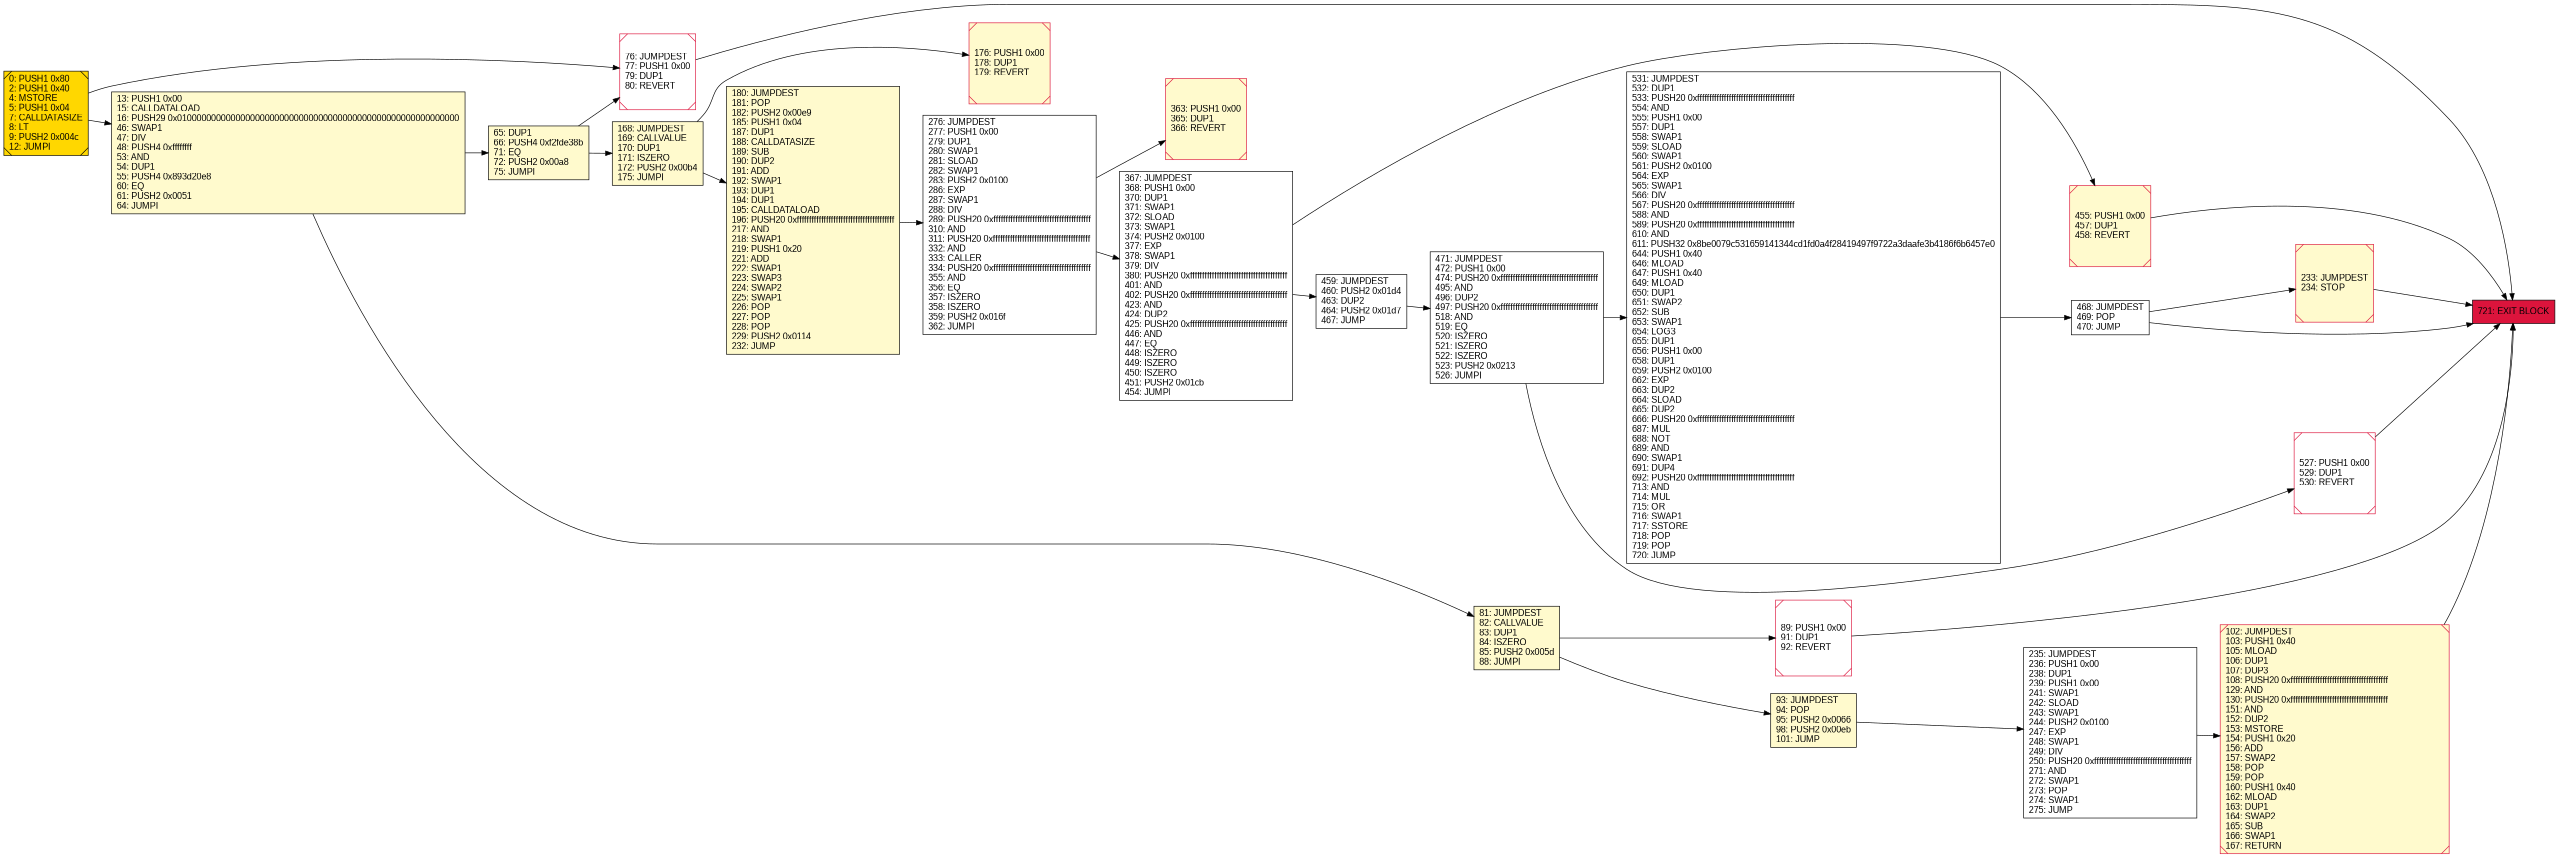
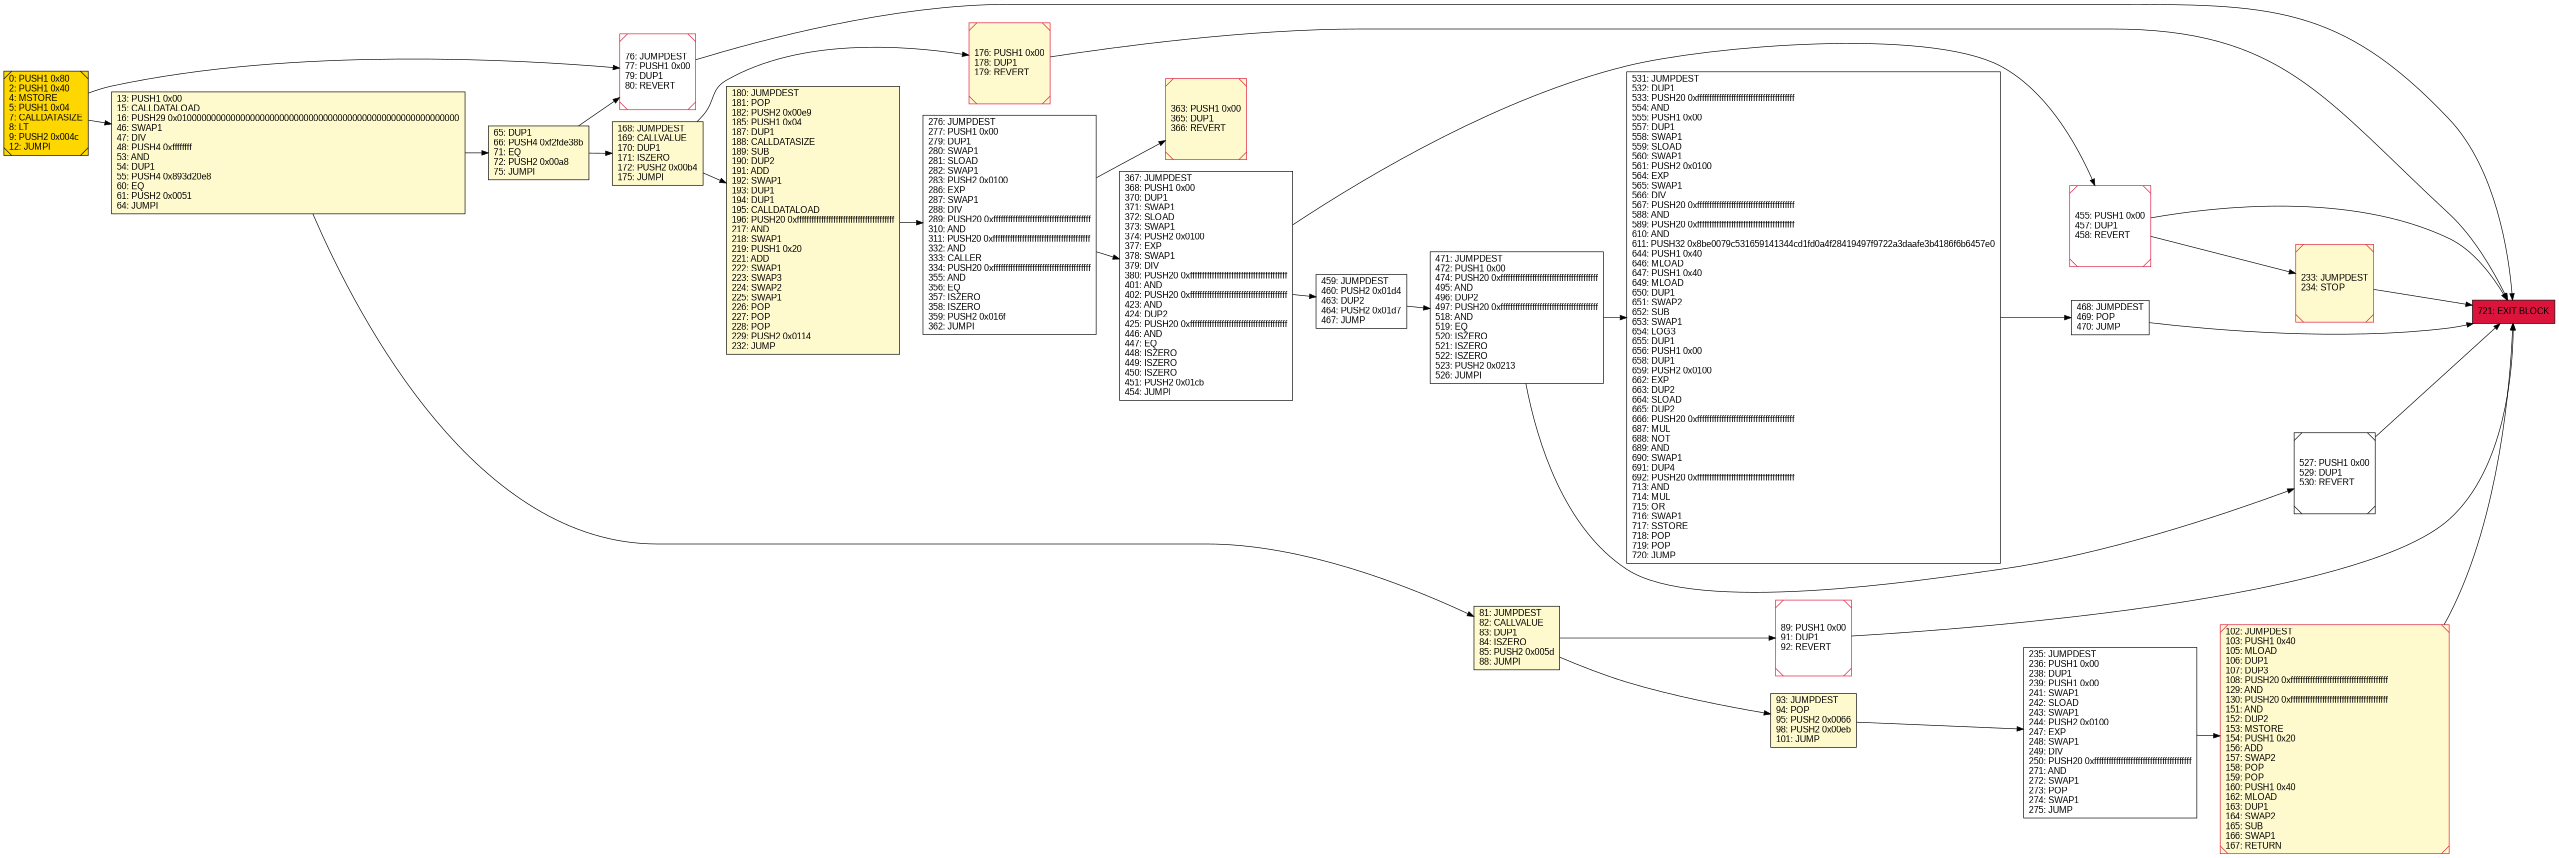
none -> (1829, 29)
(2110, 226) -> (2110, 226)
(2219, 301) -> (2220, 254)
(2335, 473) -> (2335, 473)
